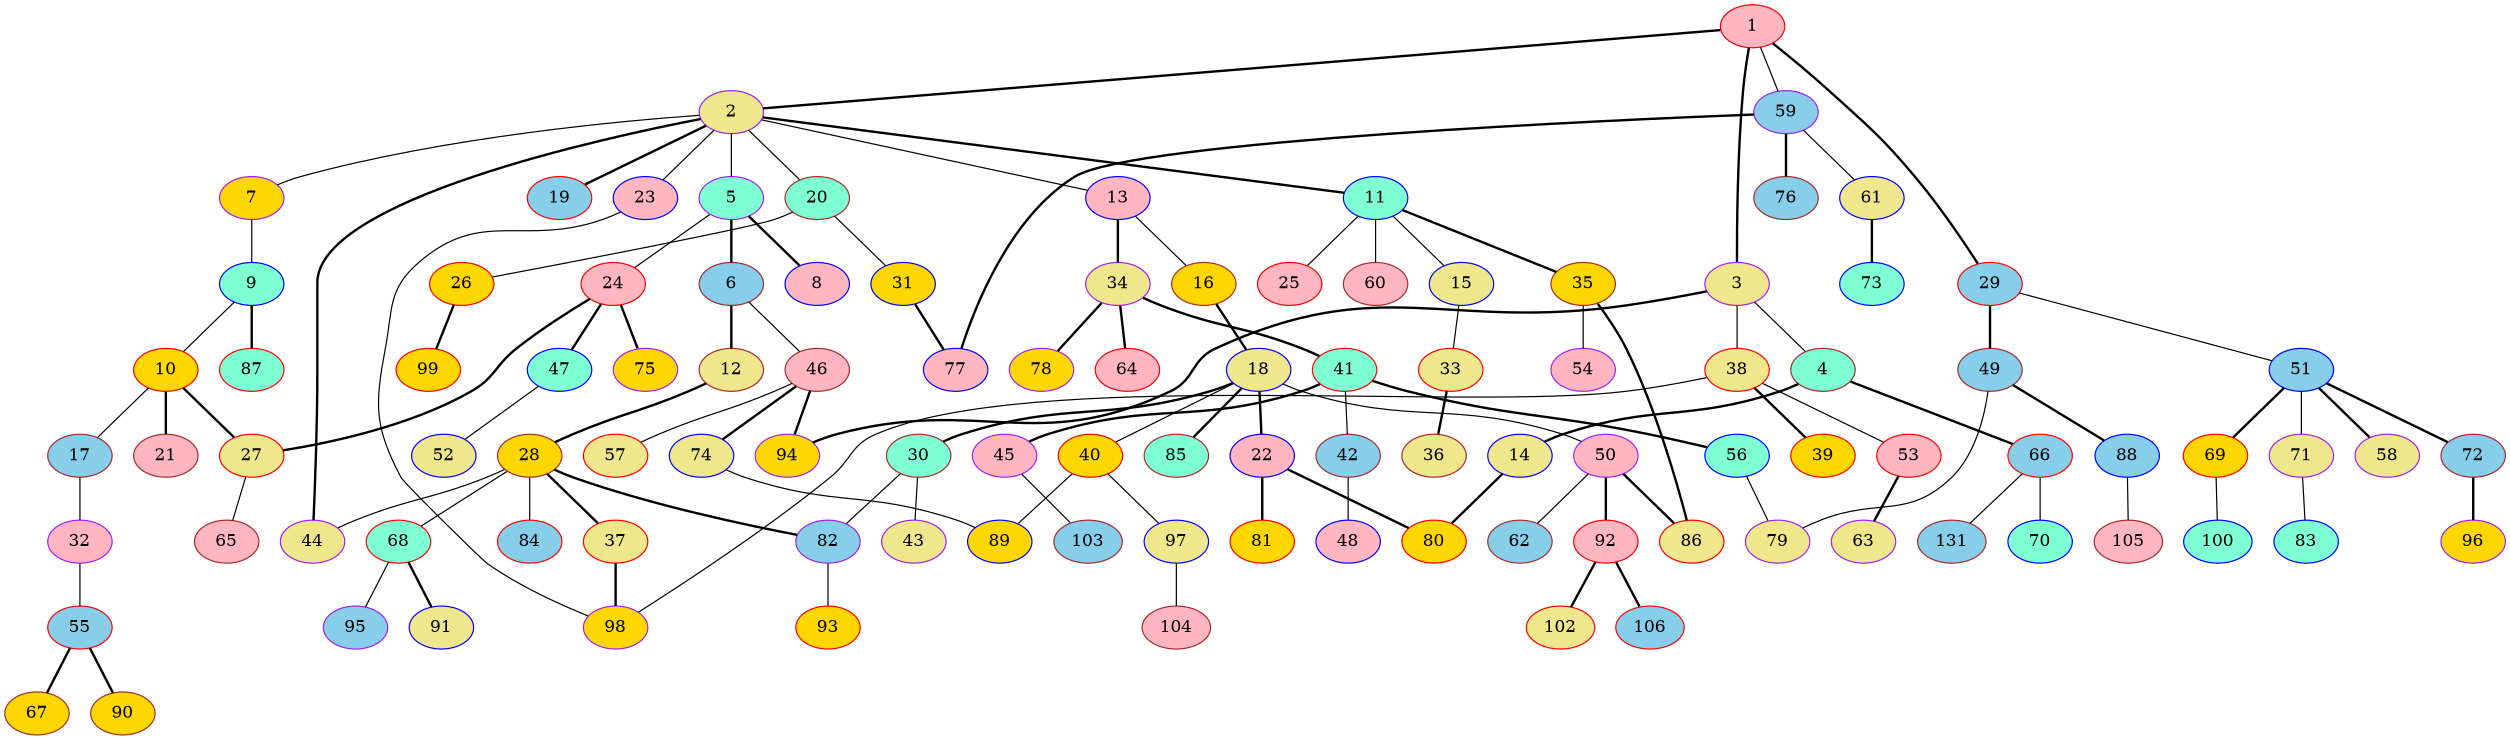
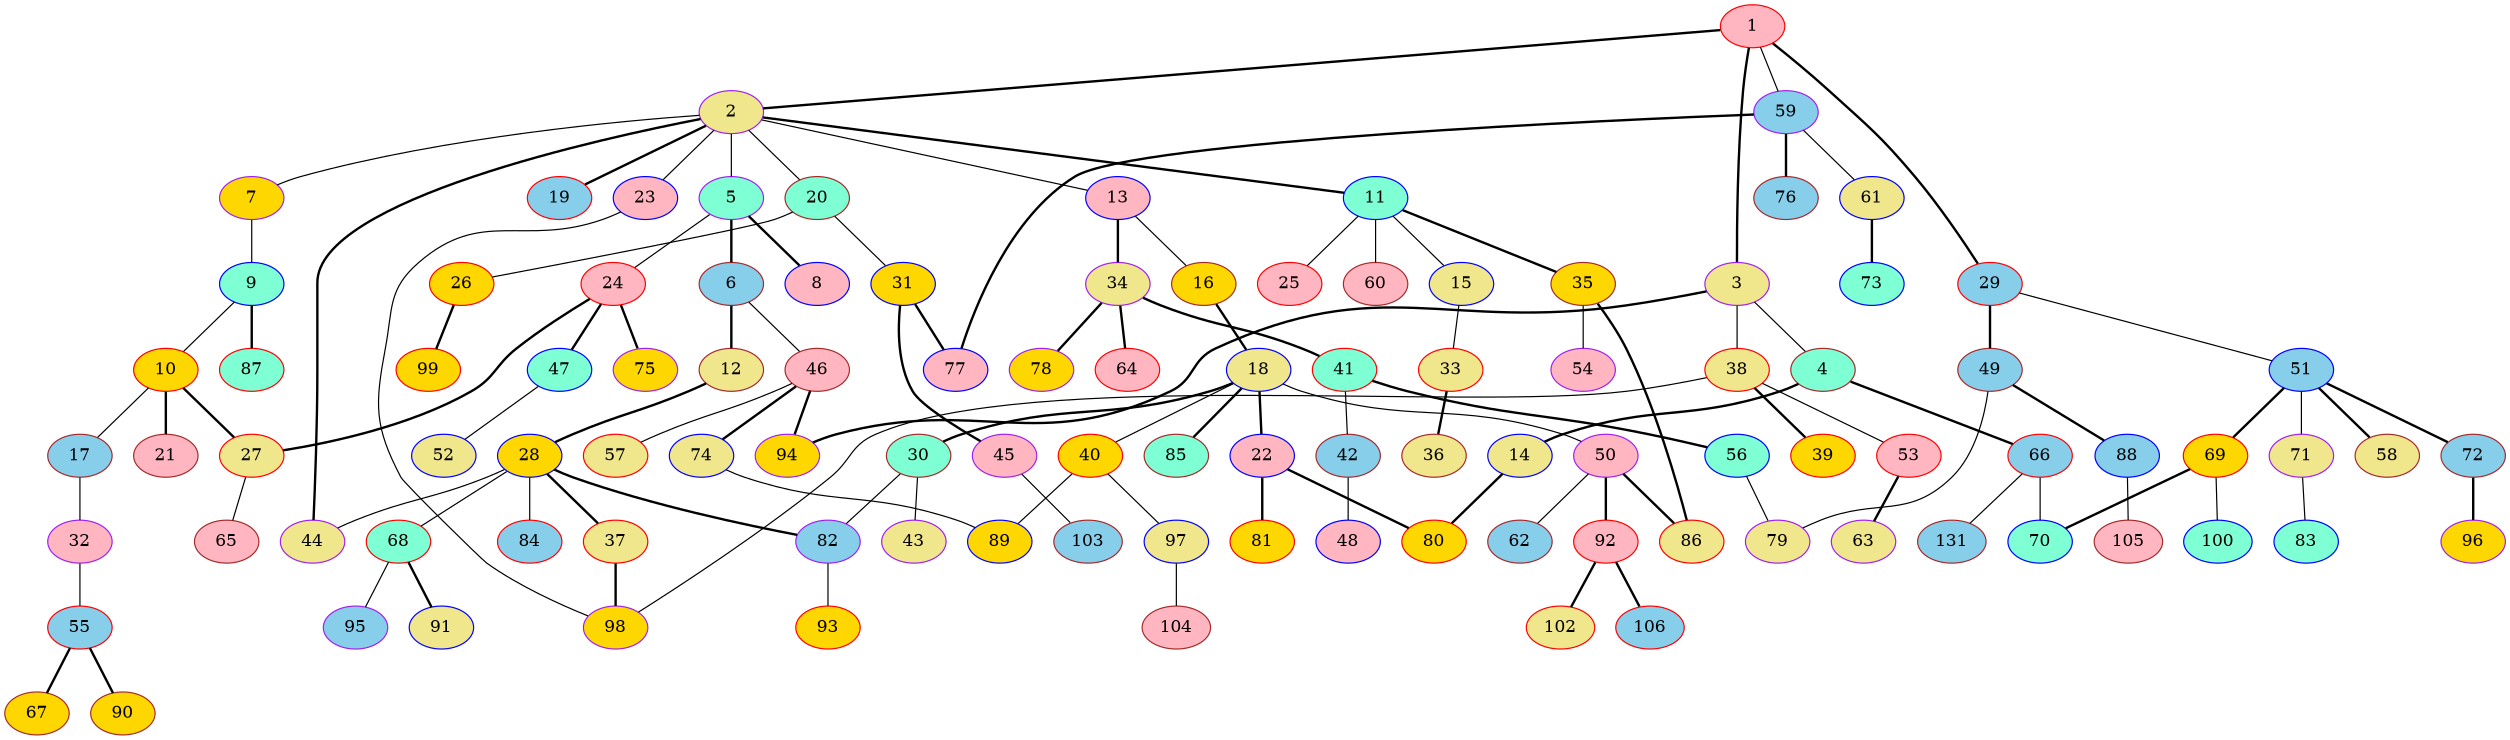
(1197, 411) -> (912, 390)
(530, 456) -> (530, 456)
(2387, 456) -> (2387, 456)
none -> (2137, 494)
